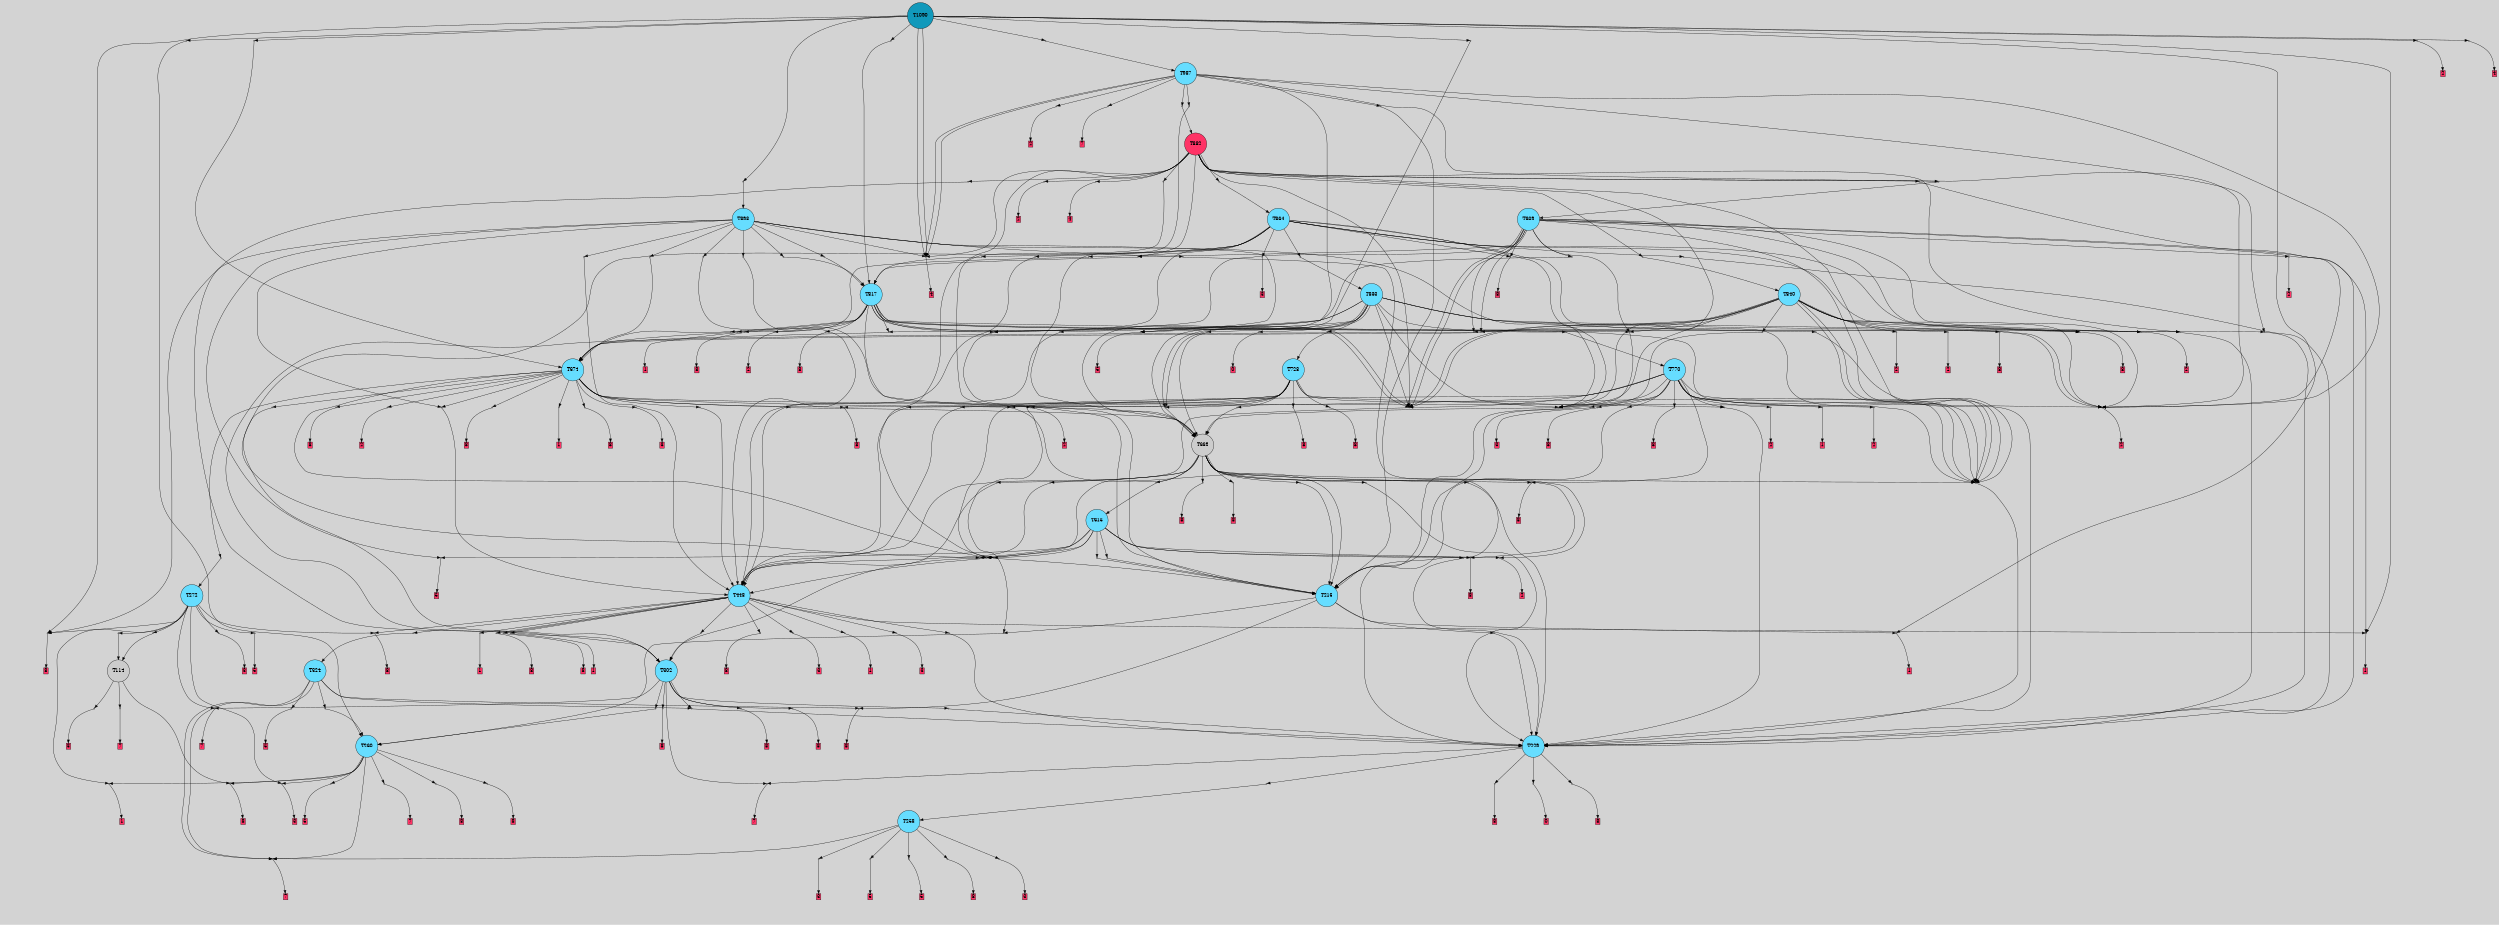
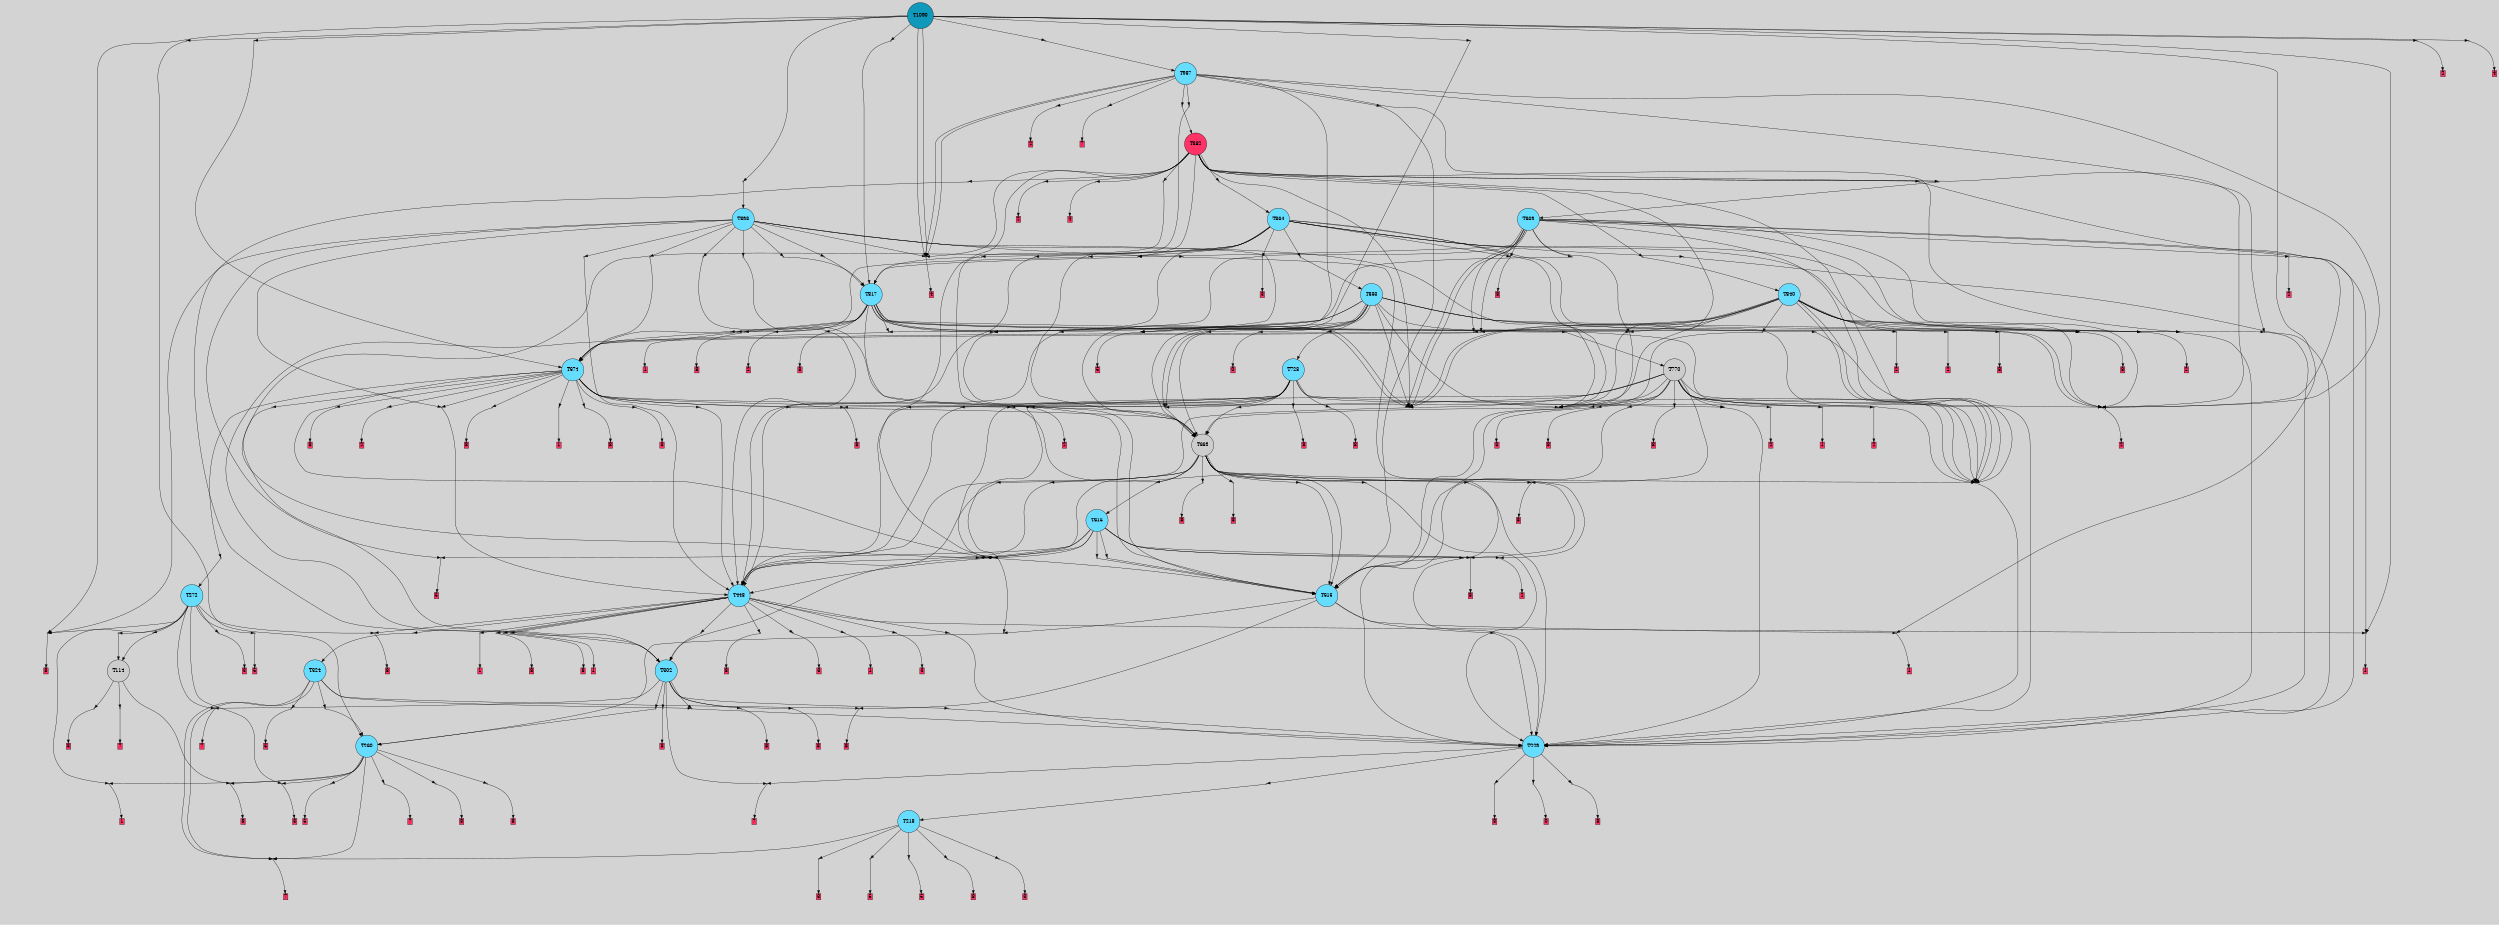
(1674, 370) -> (1674, 370)
(1327, 596) -> (1327, 596)
(909, 821) -> (909, 821)
